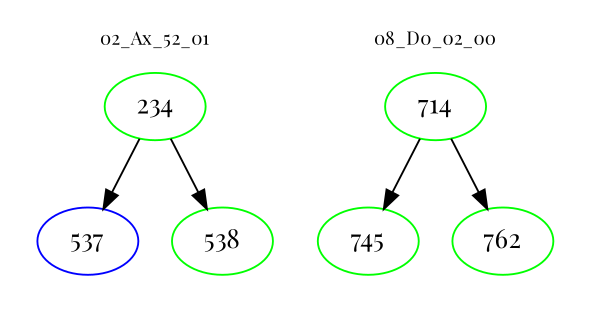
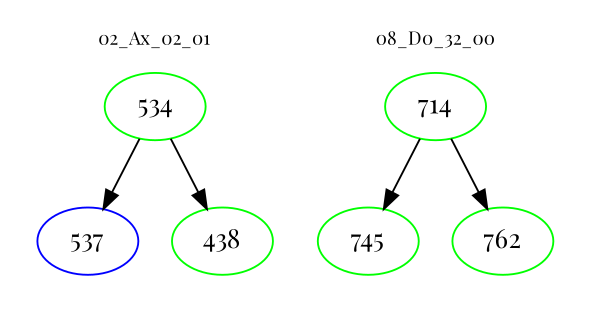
(155, 40) -> (155, 40)
(436, 40) -> (436, 40)
(155, 107) -> (155, 107)
(222, 241) -> (222, 241)
